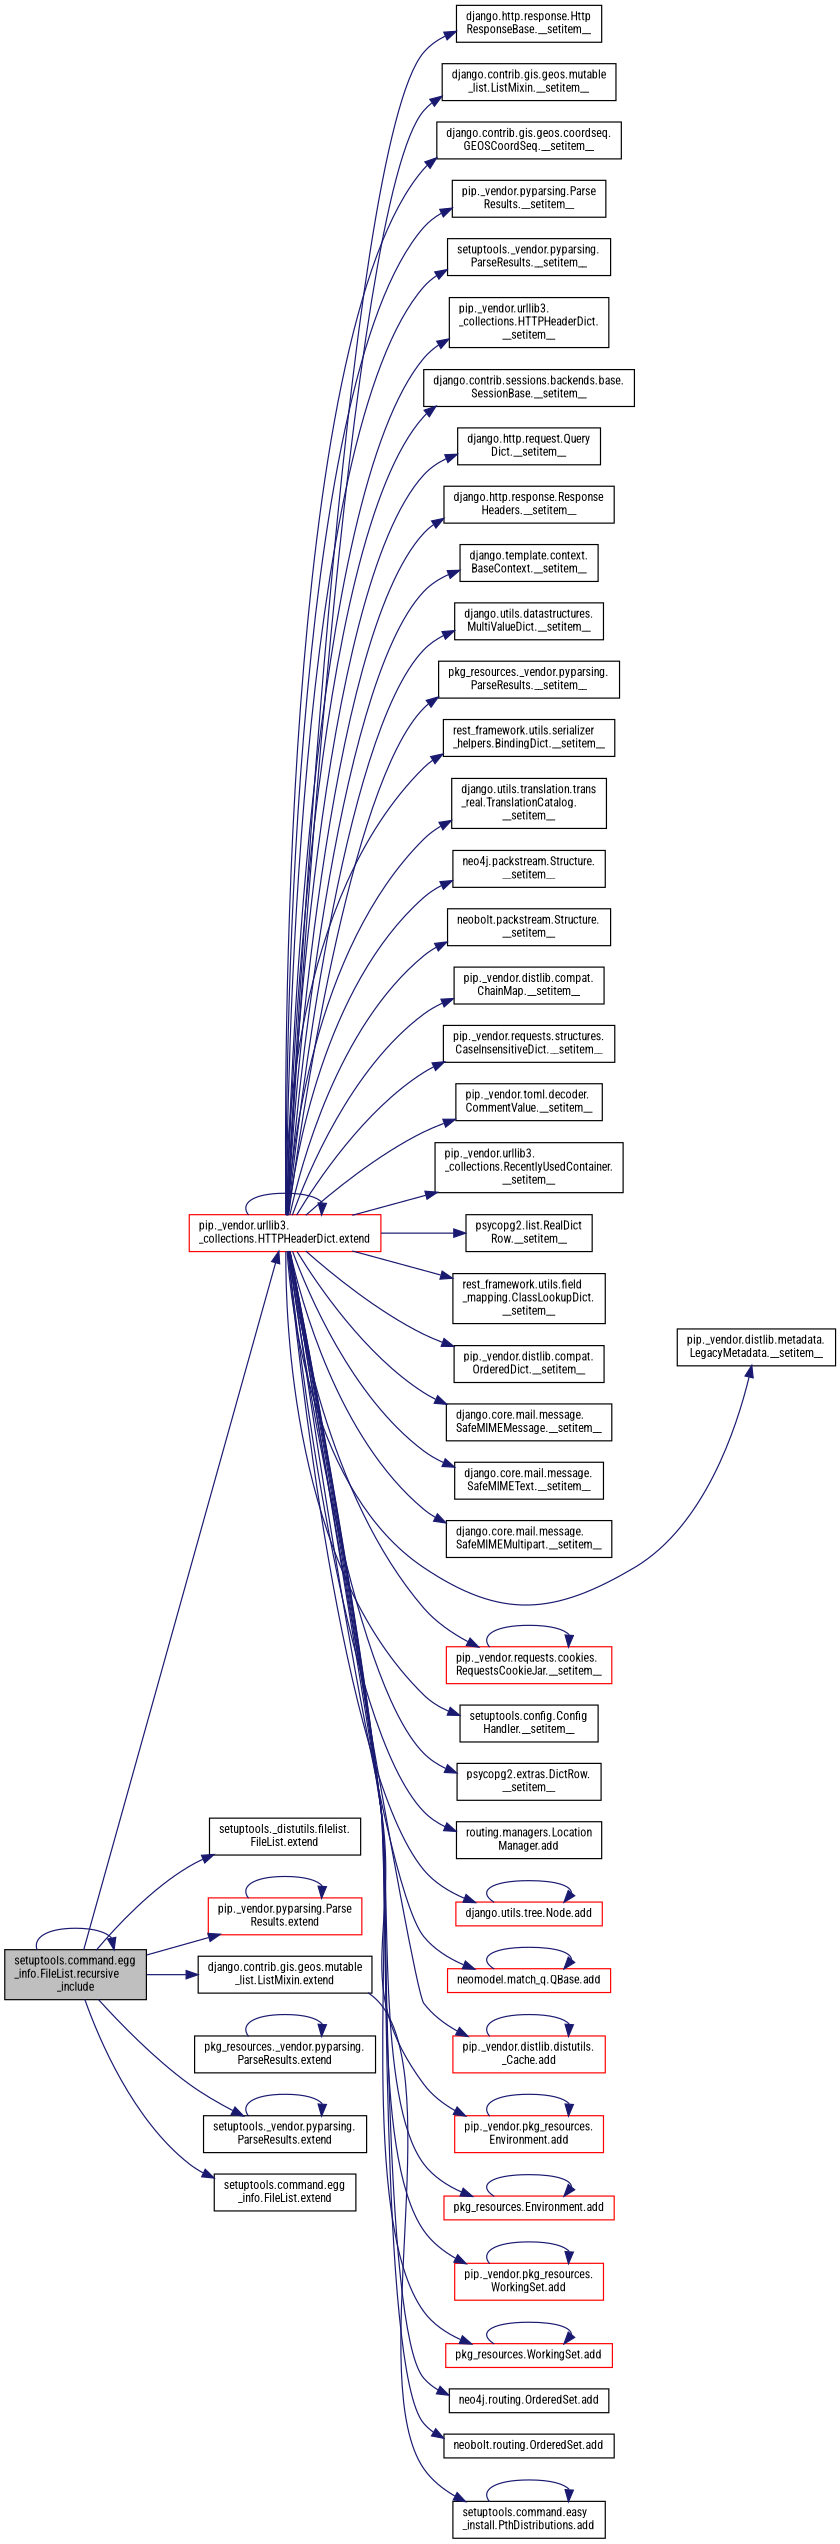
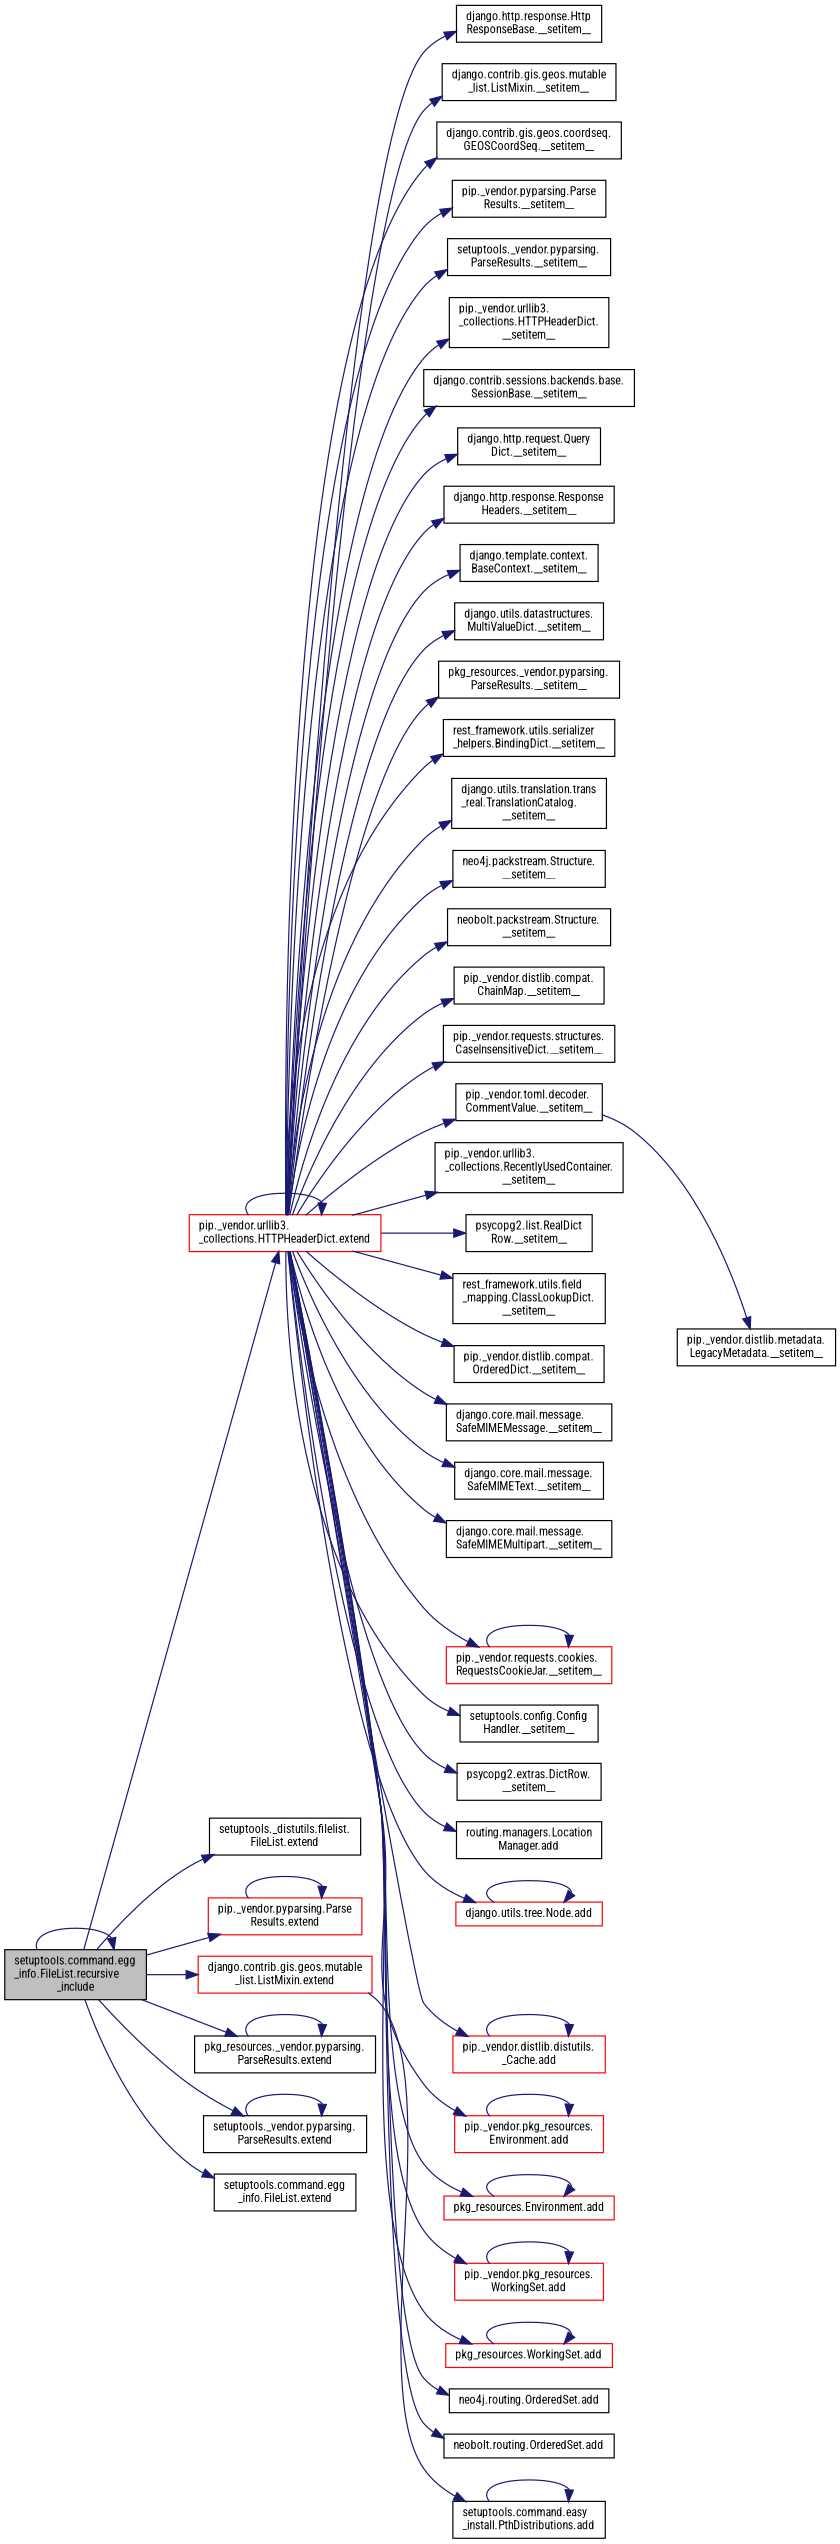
(467, 1591) -> (694, 1201)
(285, 1975) -> (285, 1975)
(529, 1981) -> none
none -> (183, 2016)
